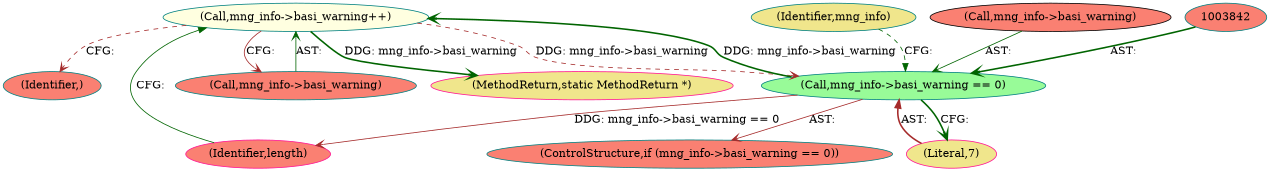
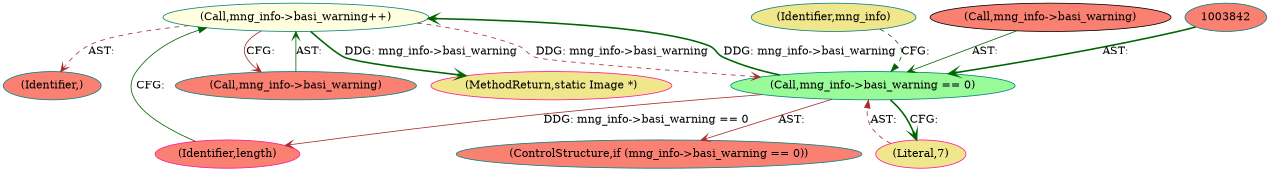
(102, 51) -> (103, 51)
(582, 86) -> (551, 86)
(904, 129) -> (873, 129)
